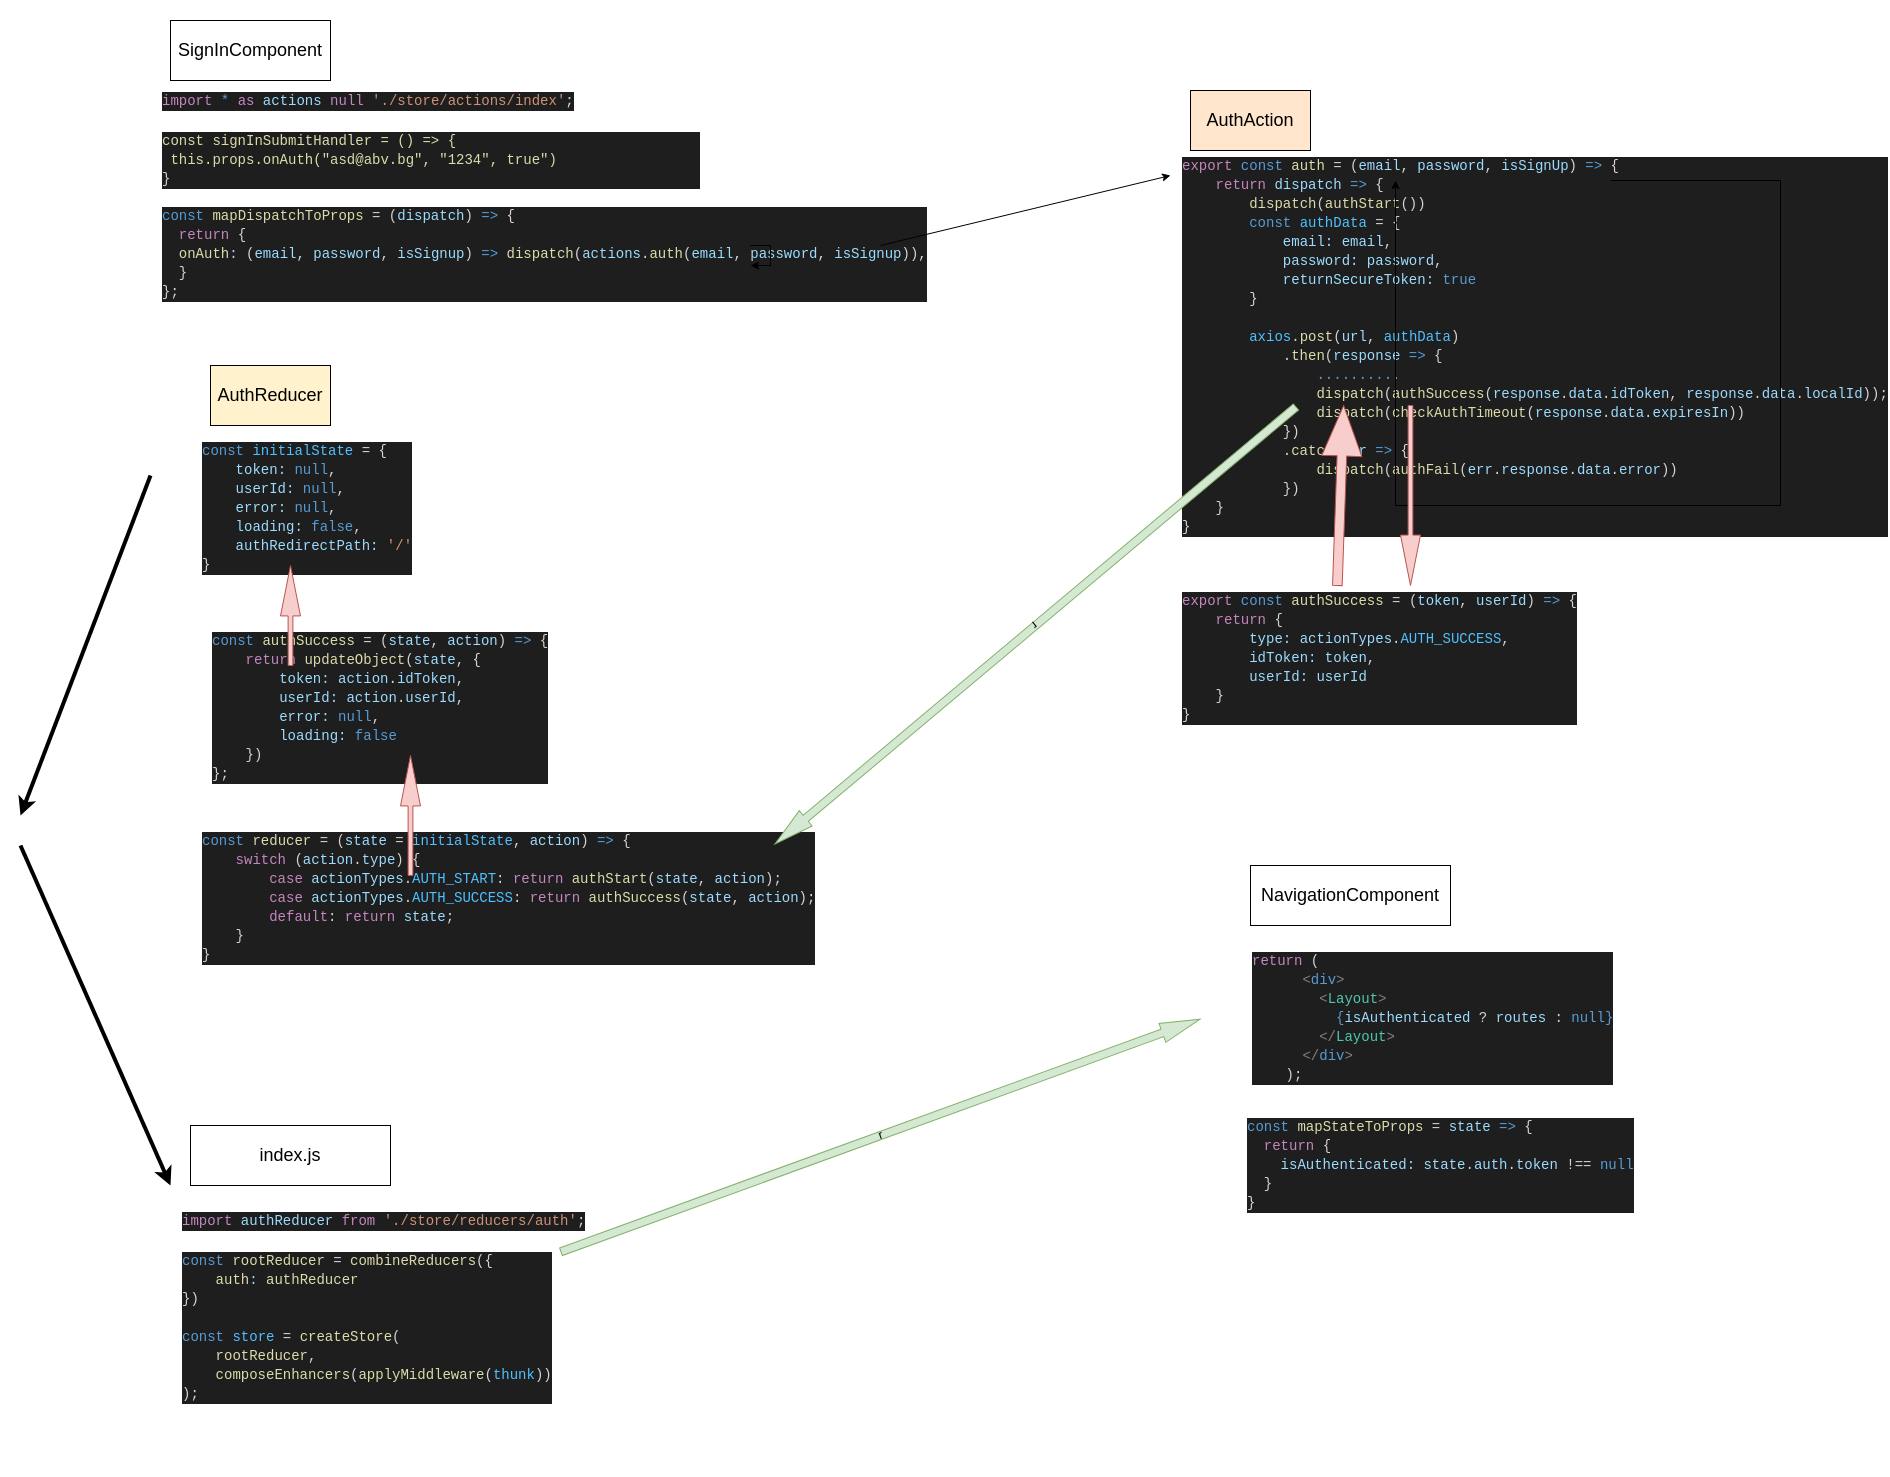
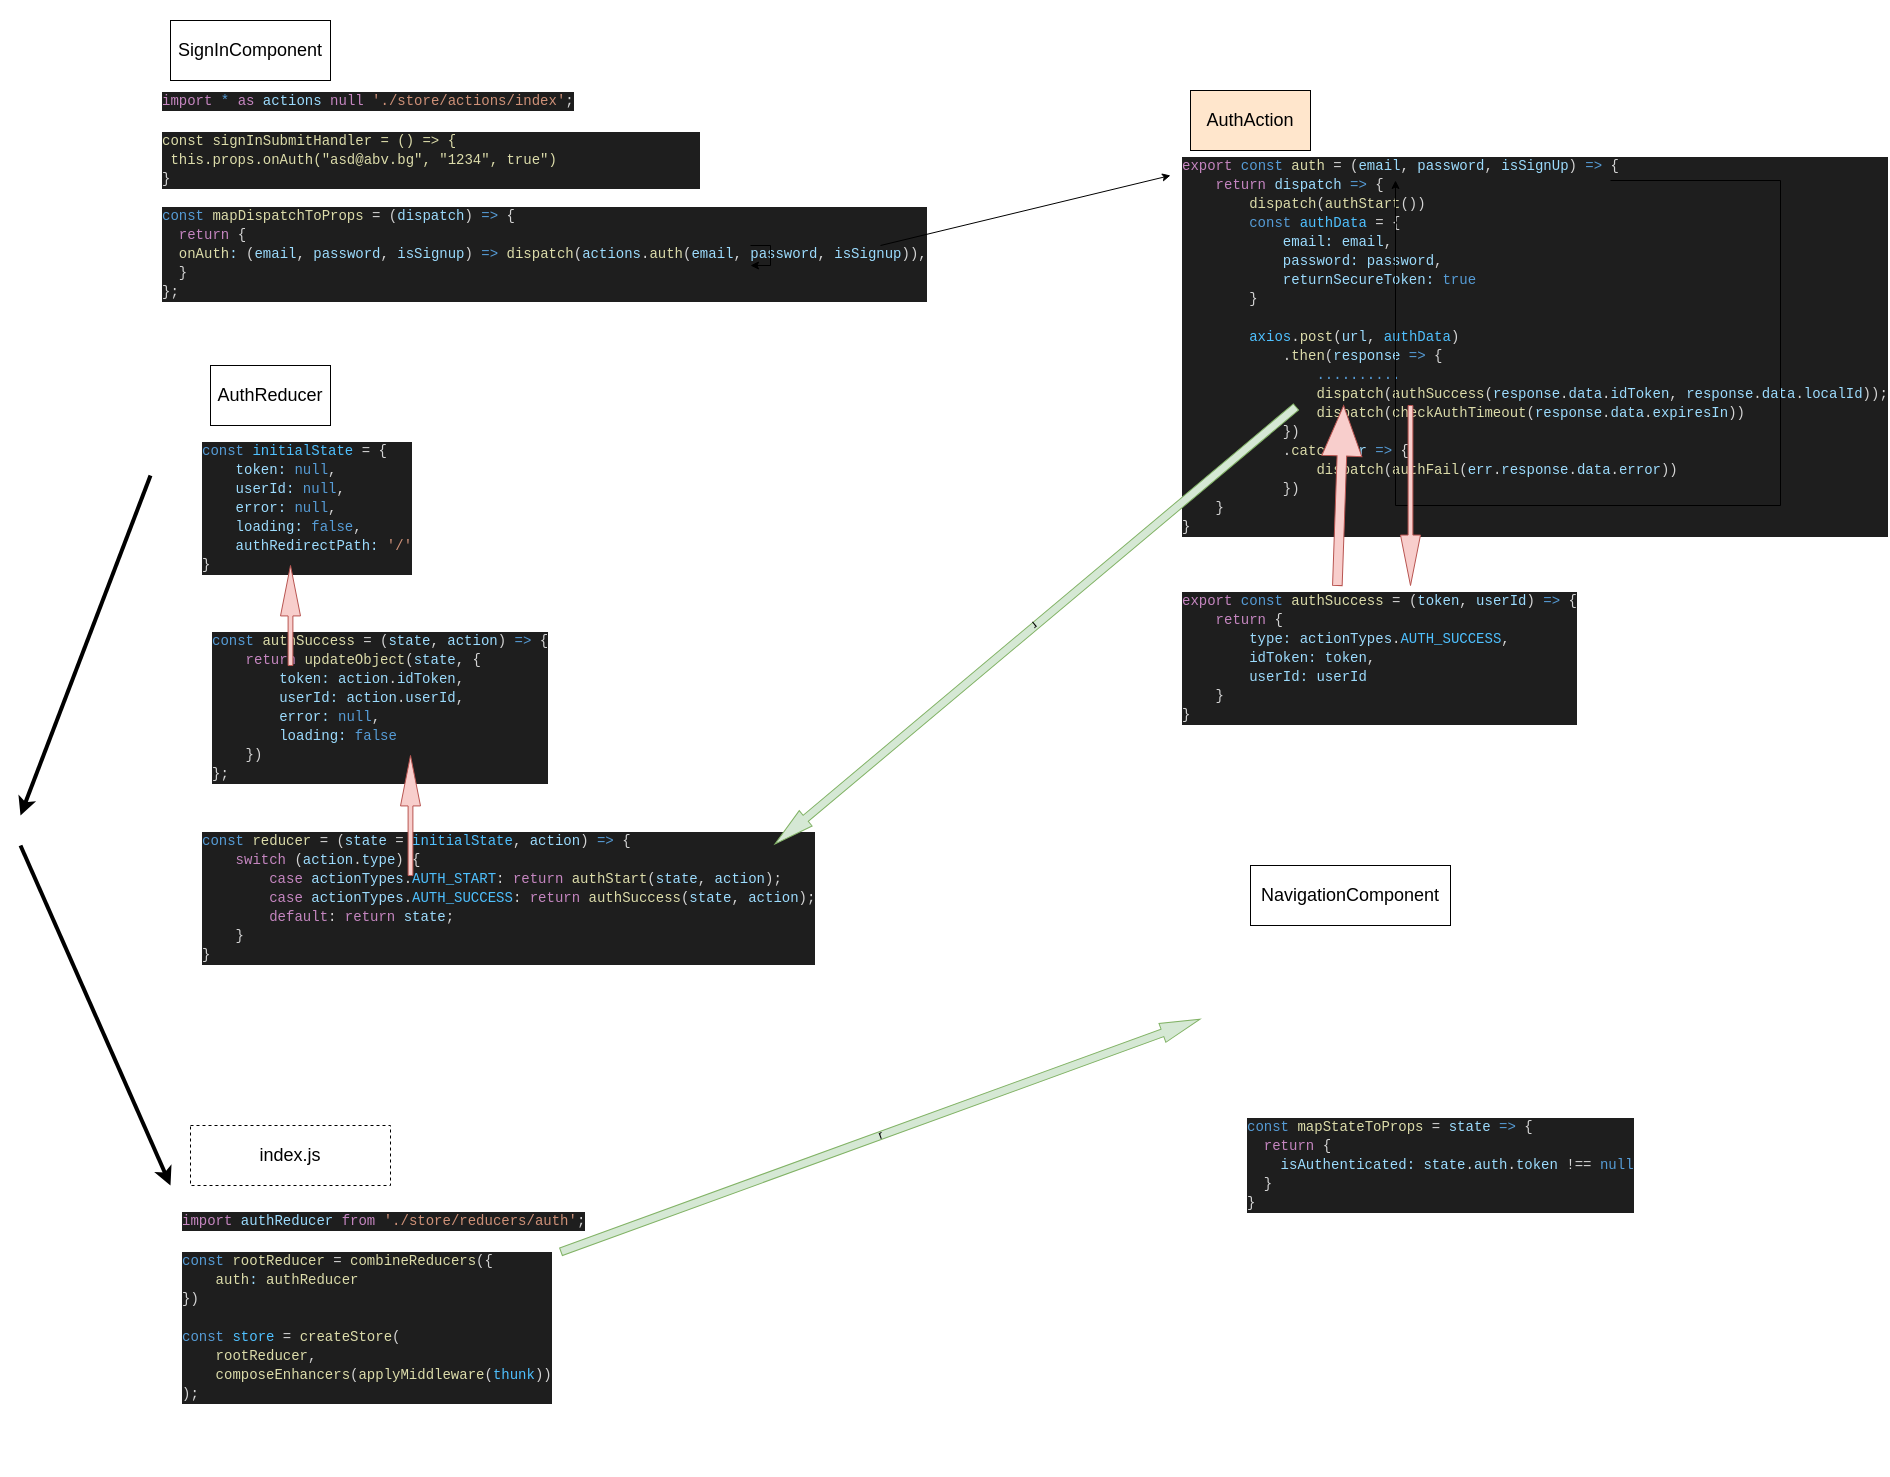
(271, 396) -> (271, 396)
(1431, 1021) -> none
(291, 1156) -> (291, 1156)
